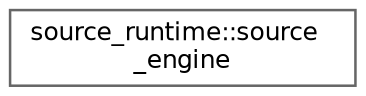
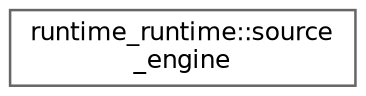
(183, 48) -> (183, 48)
